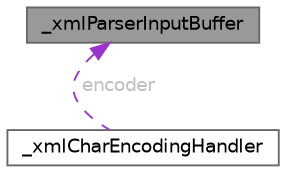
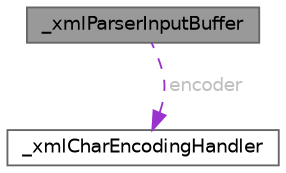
(75, 96) -> (164, 77)
